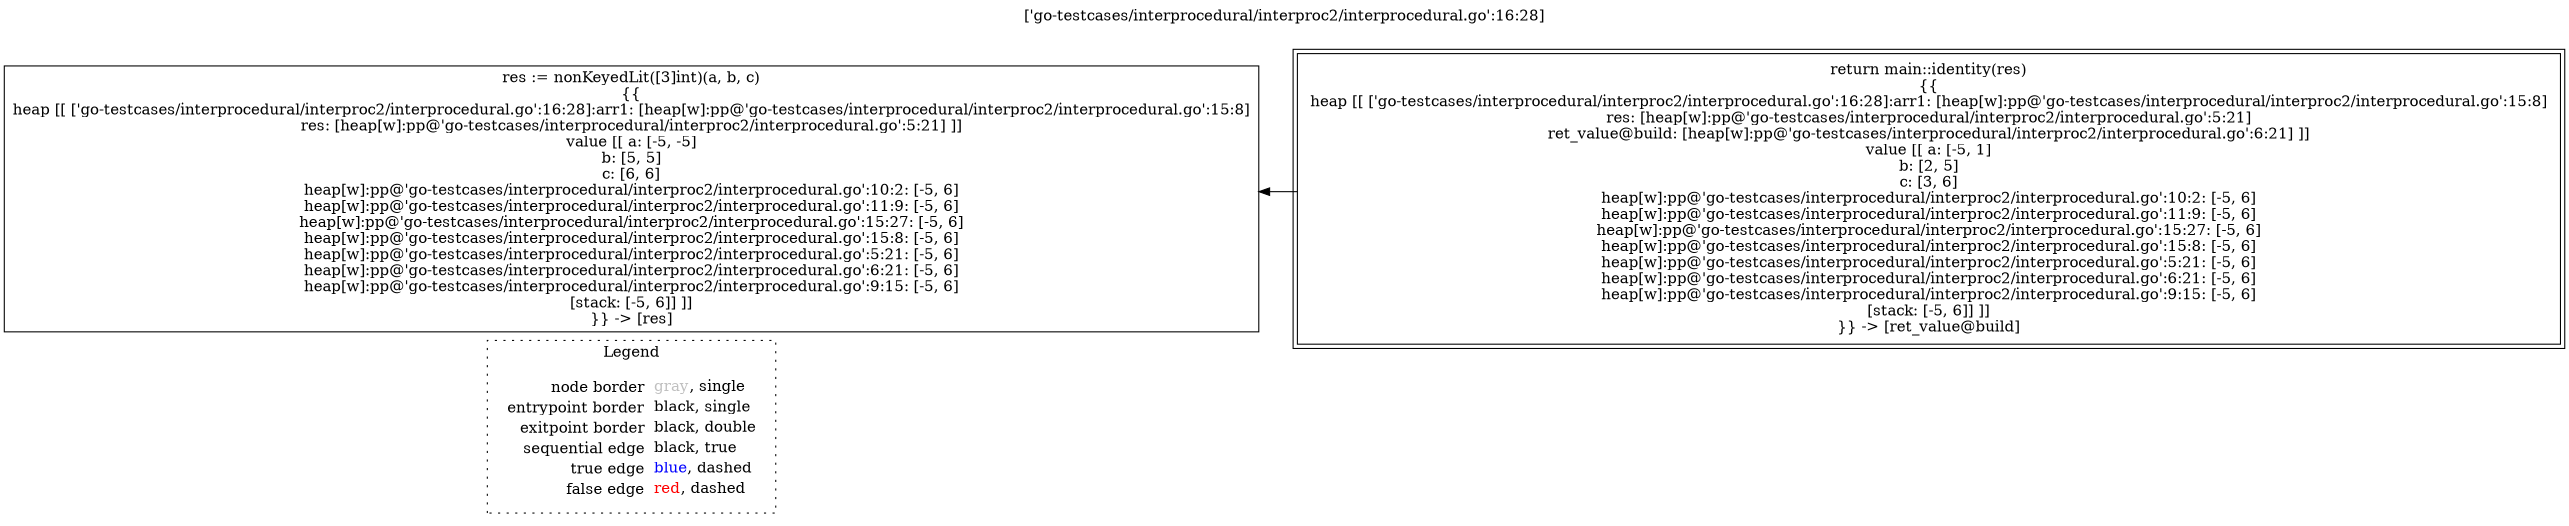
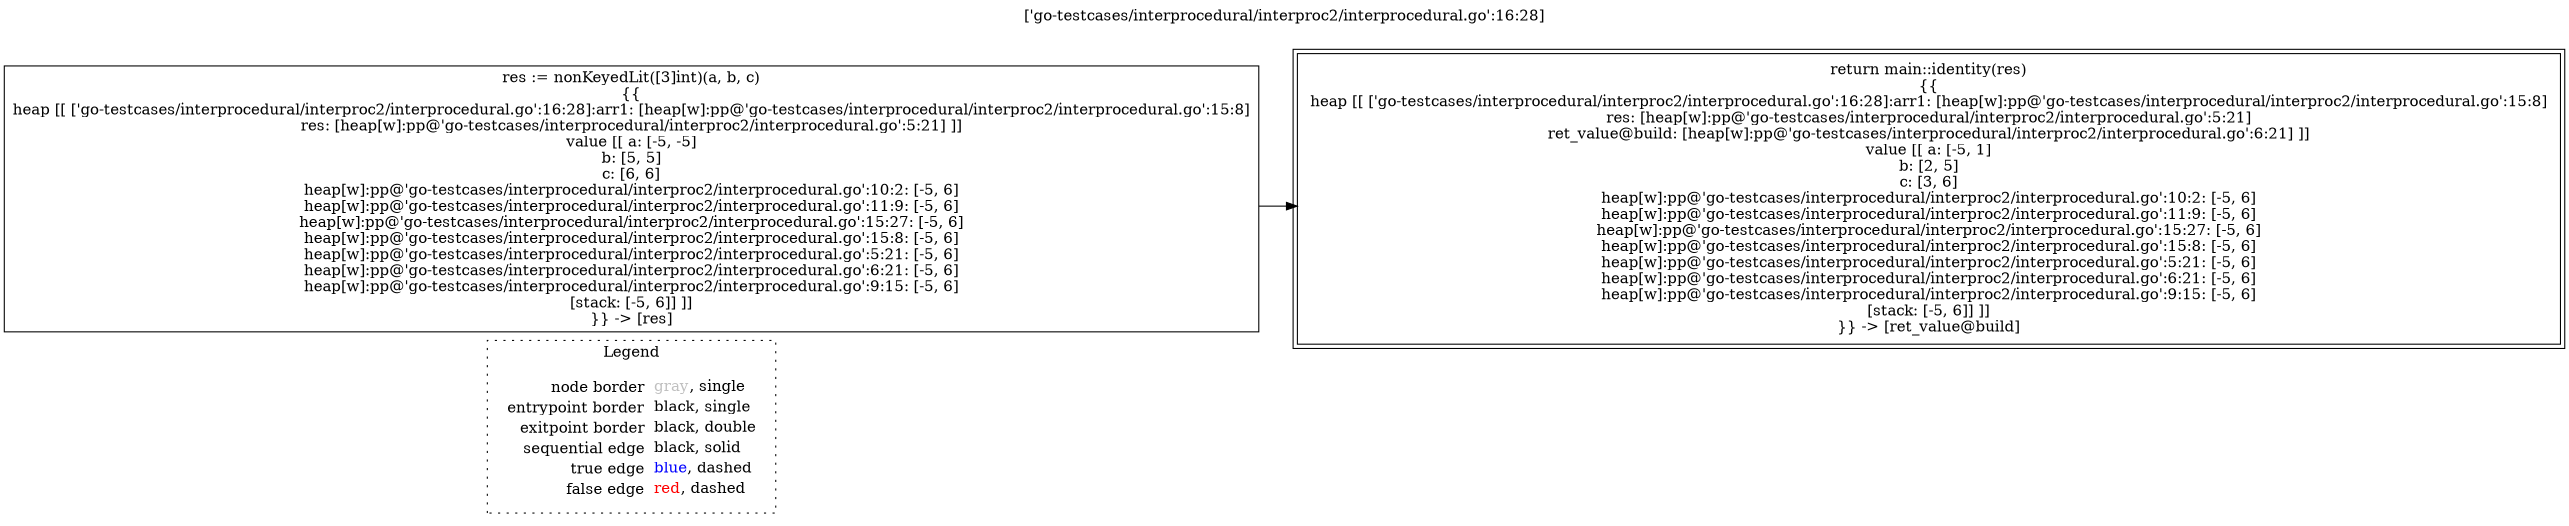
(1283, 192) -> (1273, 206)
(716, 448) -> (718, 448)
